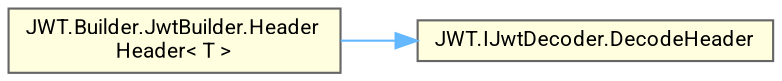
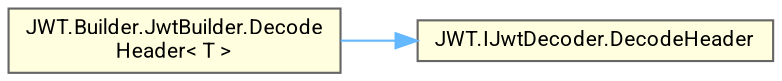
(175, 41) -> (175, 41)
